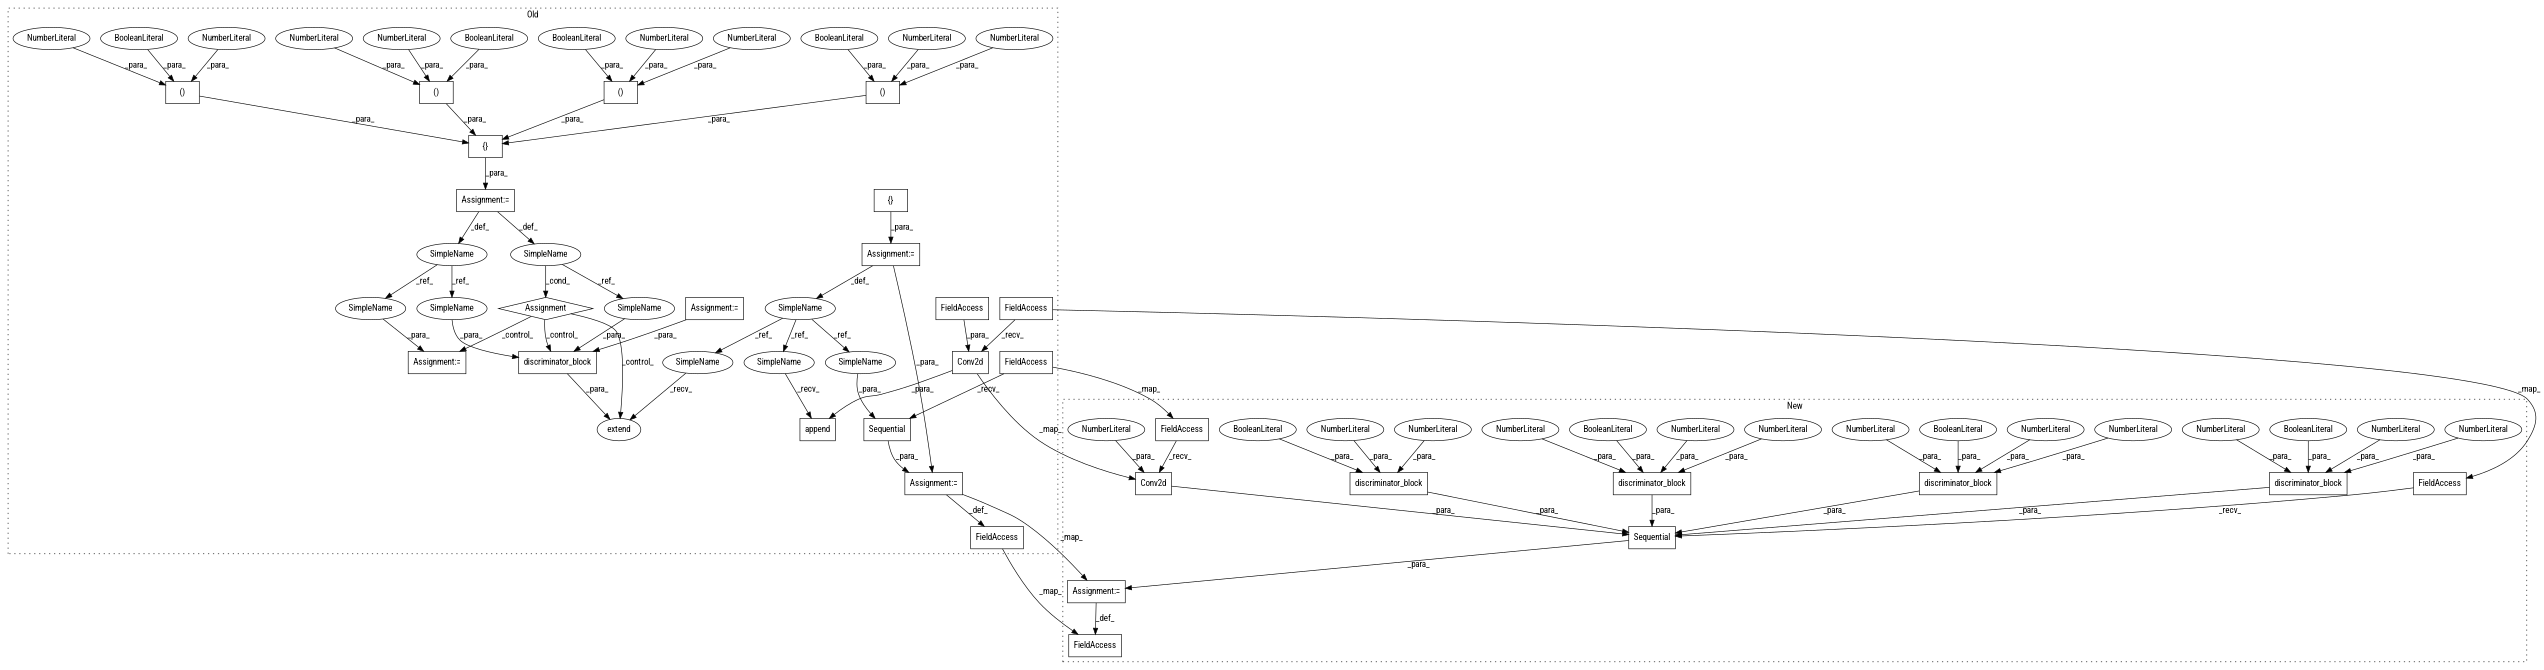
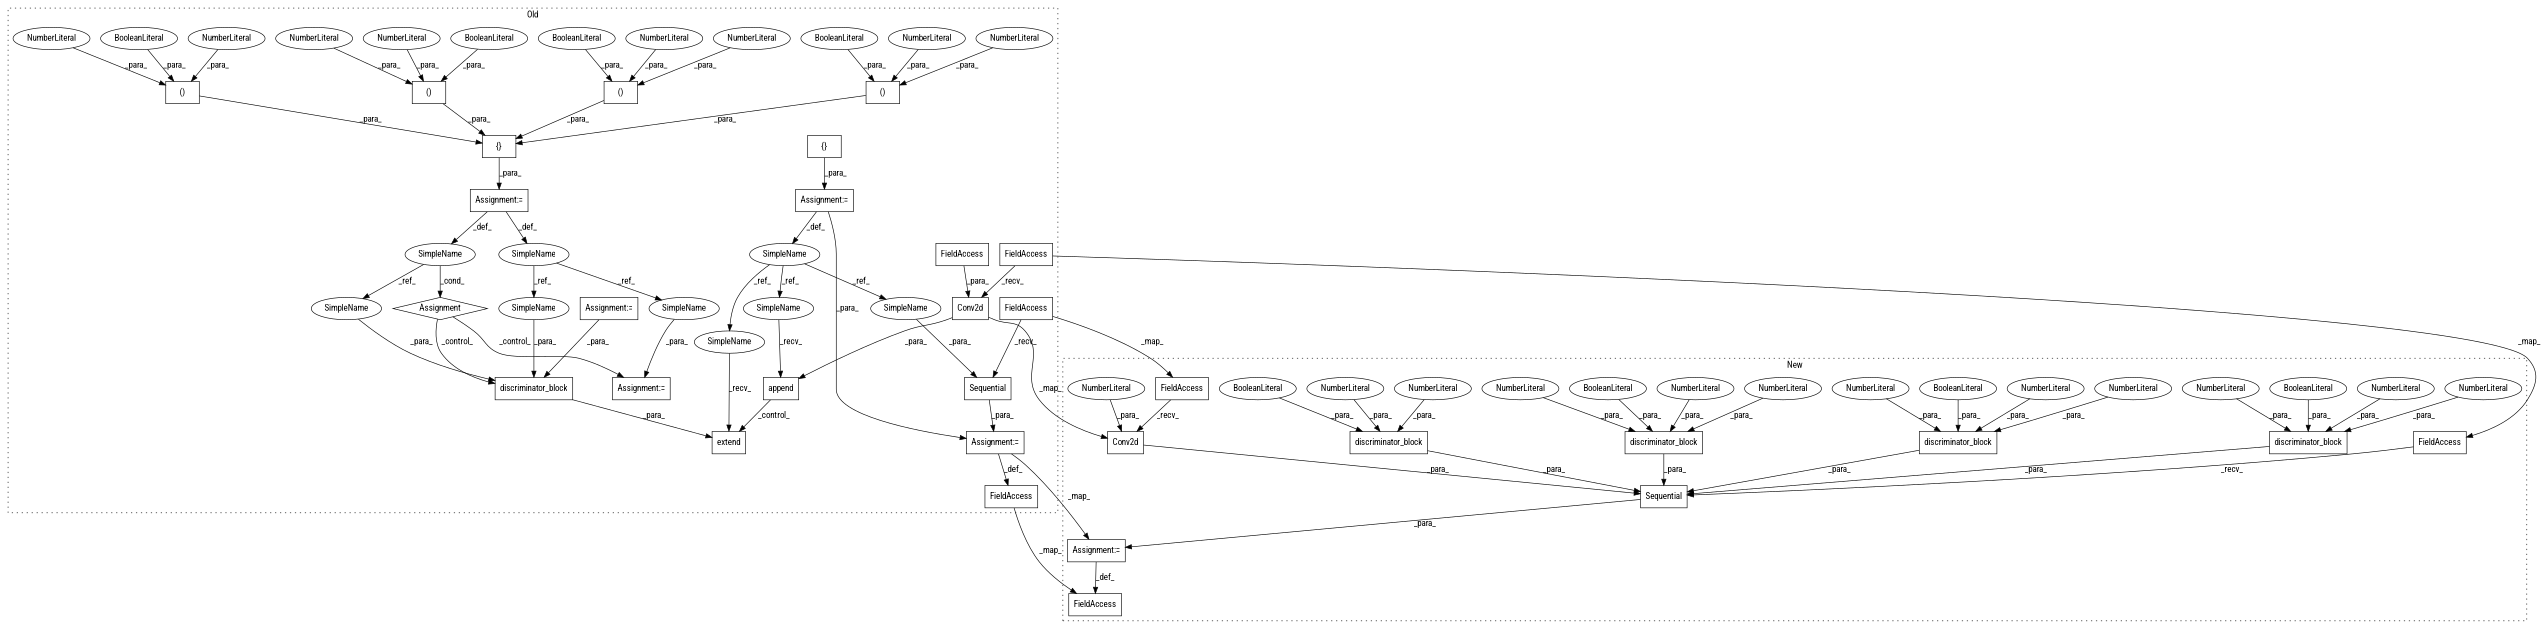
(621, 347) -> (757, 413)
(619, 430) -> (729, 443)
